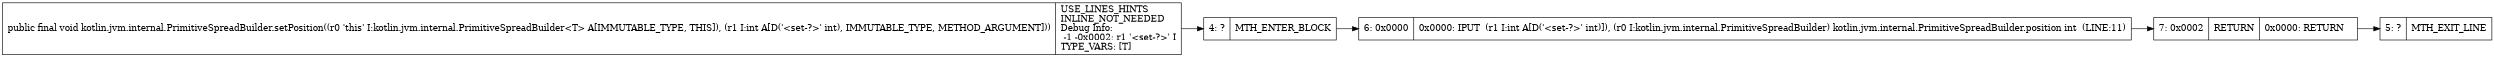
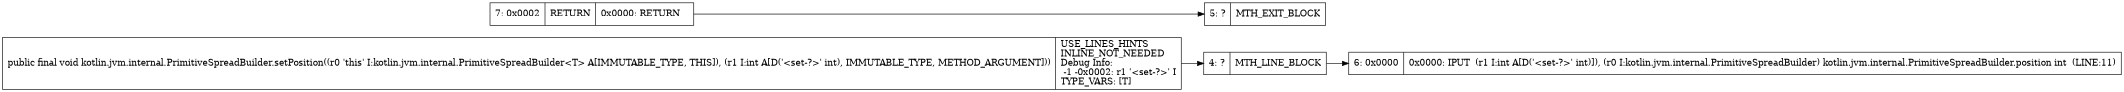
(1283, 28) -> (1278, 63)
(2449, 28) -> (1278, 14)
(2139, 29) -> none
